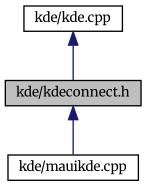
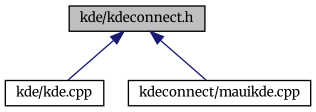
(73, 63) -> (91, 60)
(73, 168) -> (220, 93)
